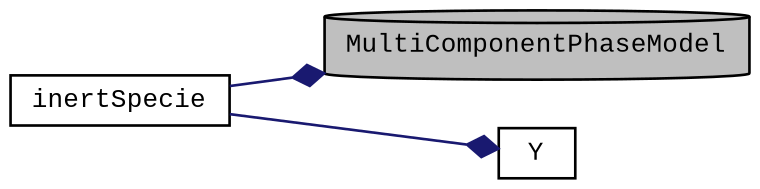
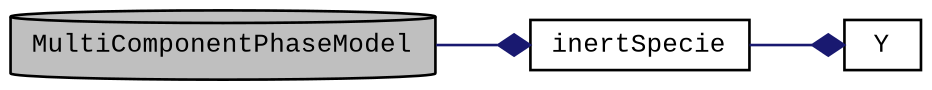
(261, 82) -> (467, 45)
